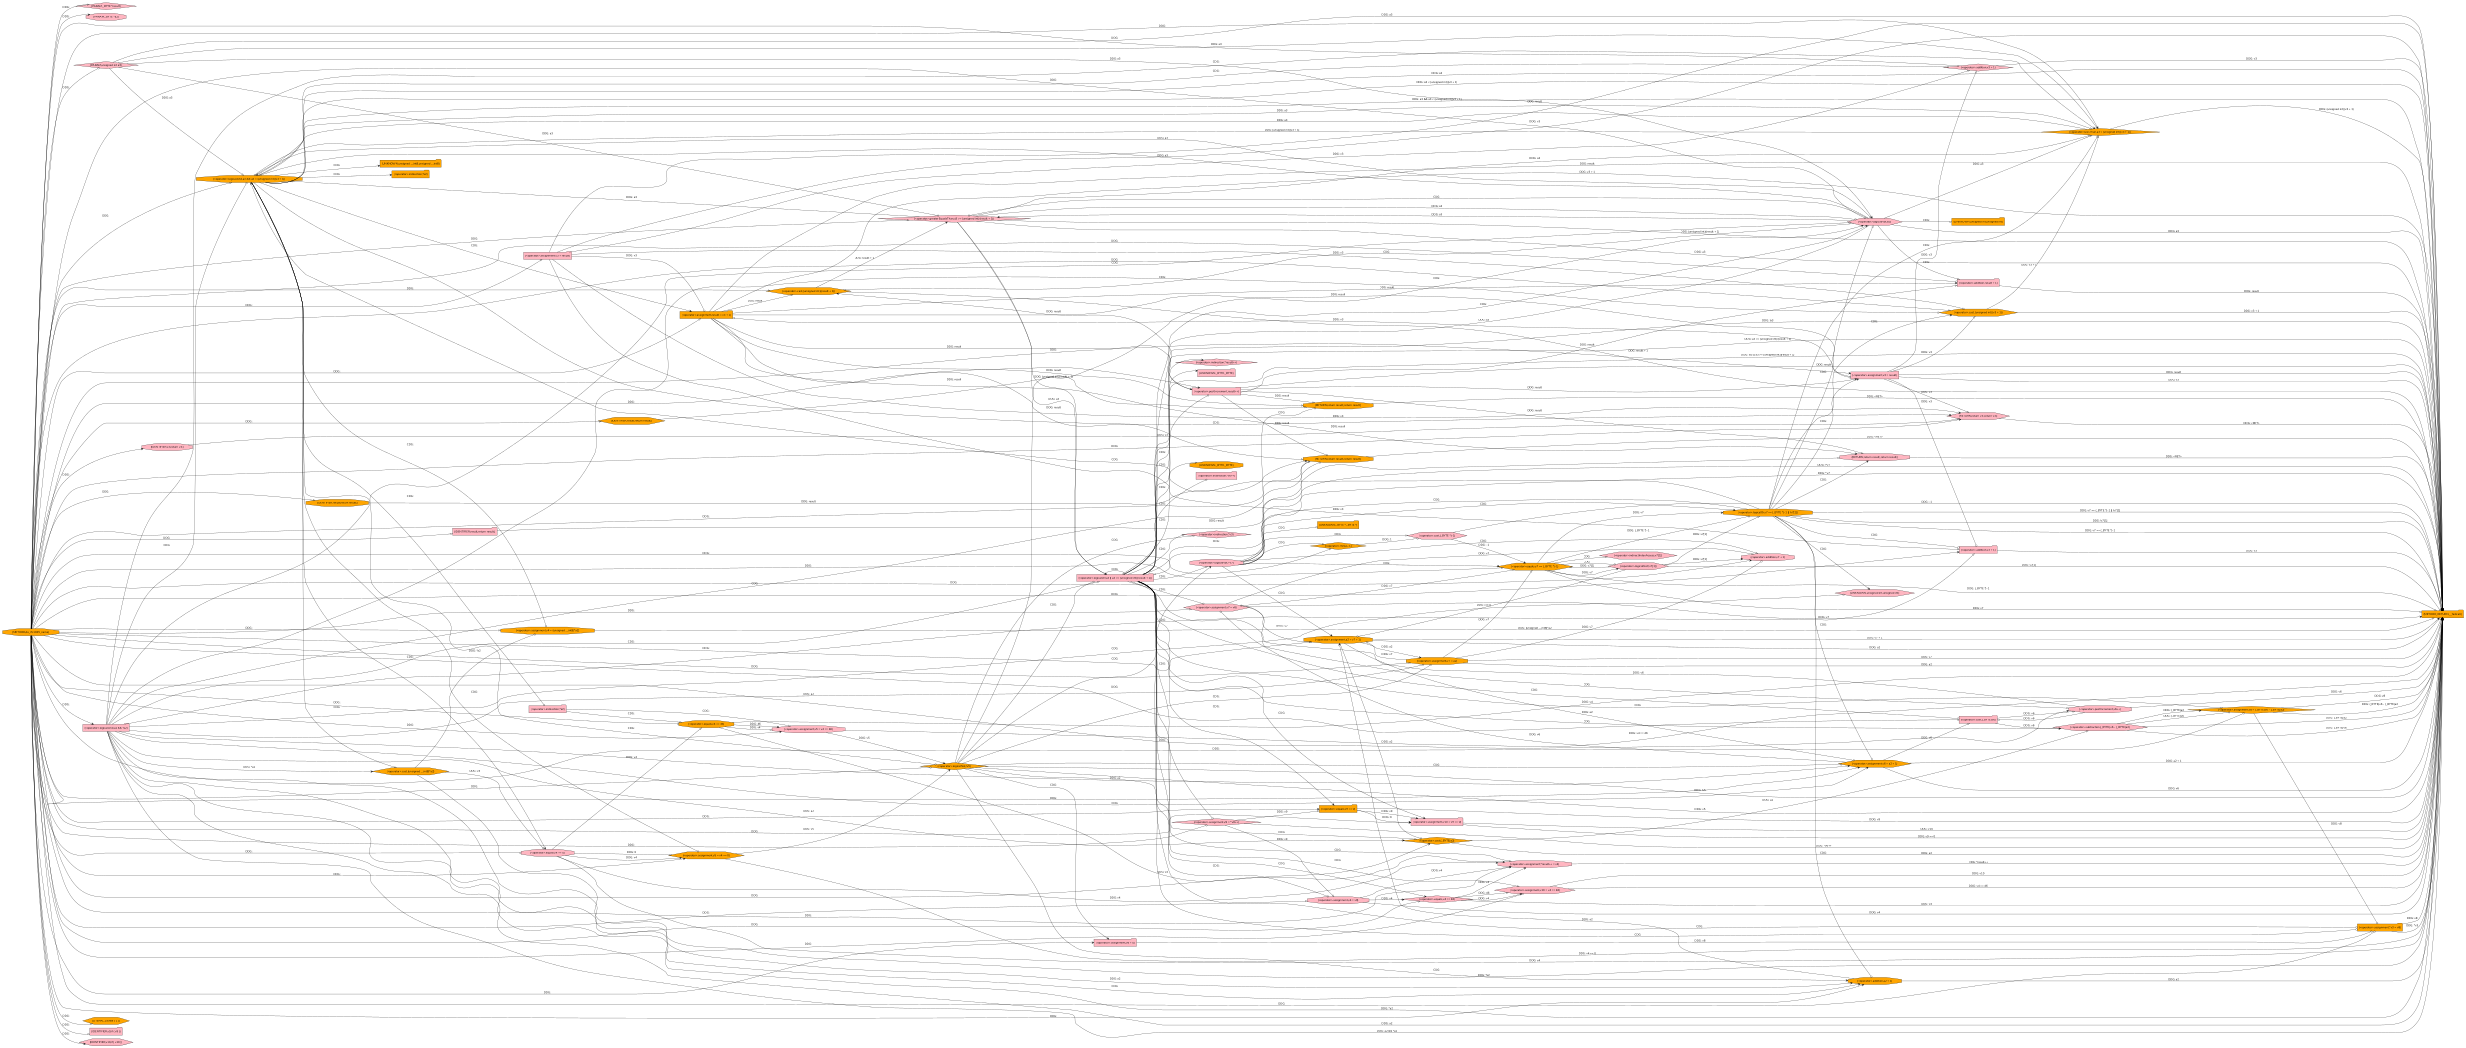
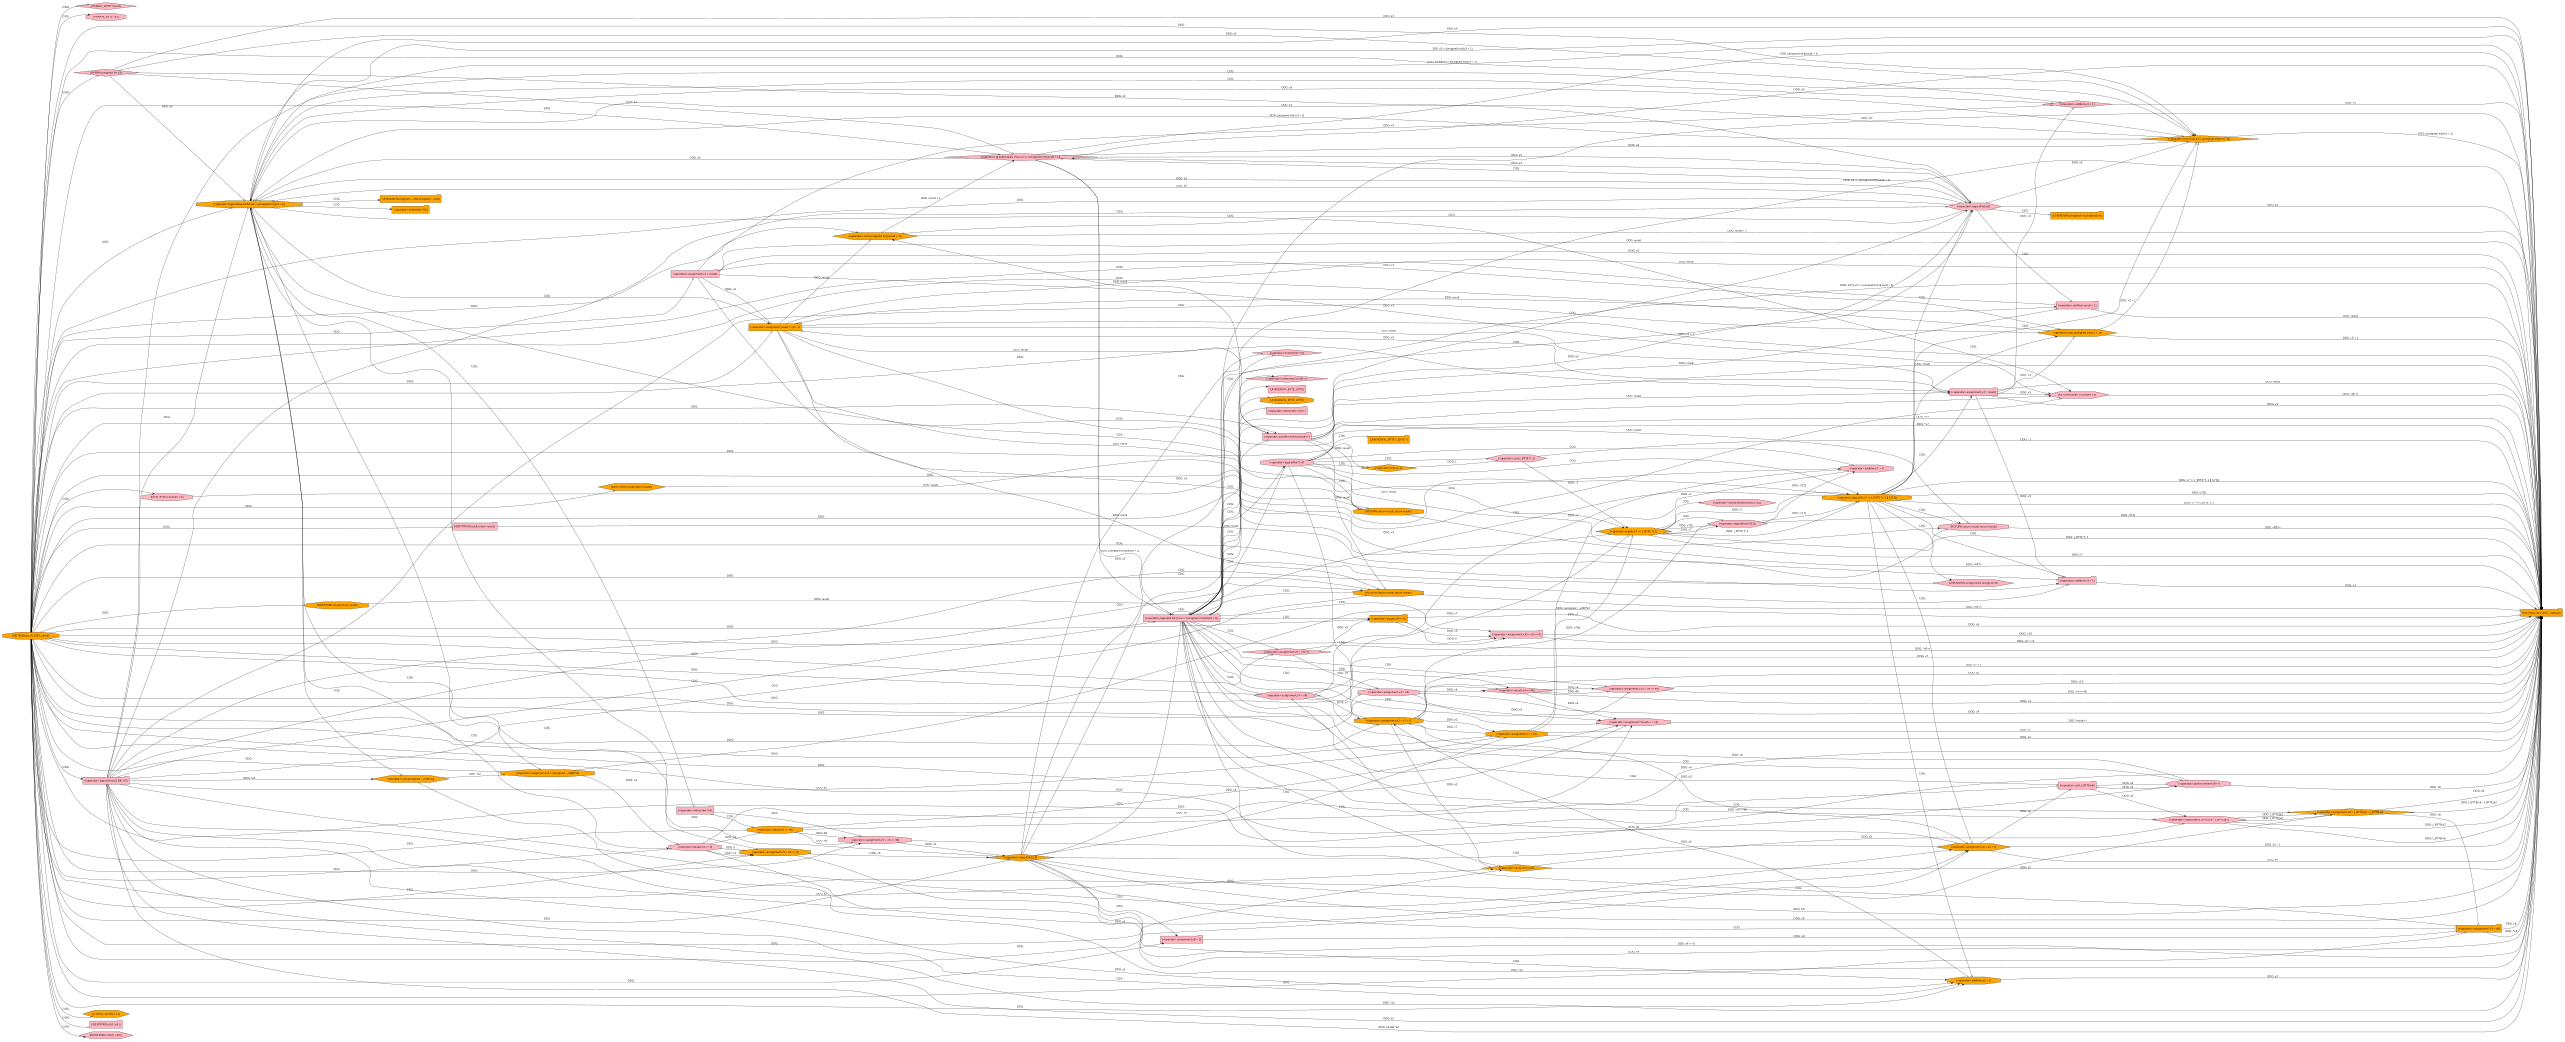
(502, 794) -> (629, 805)
(706, 855) -> (775, 852)
